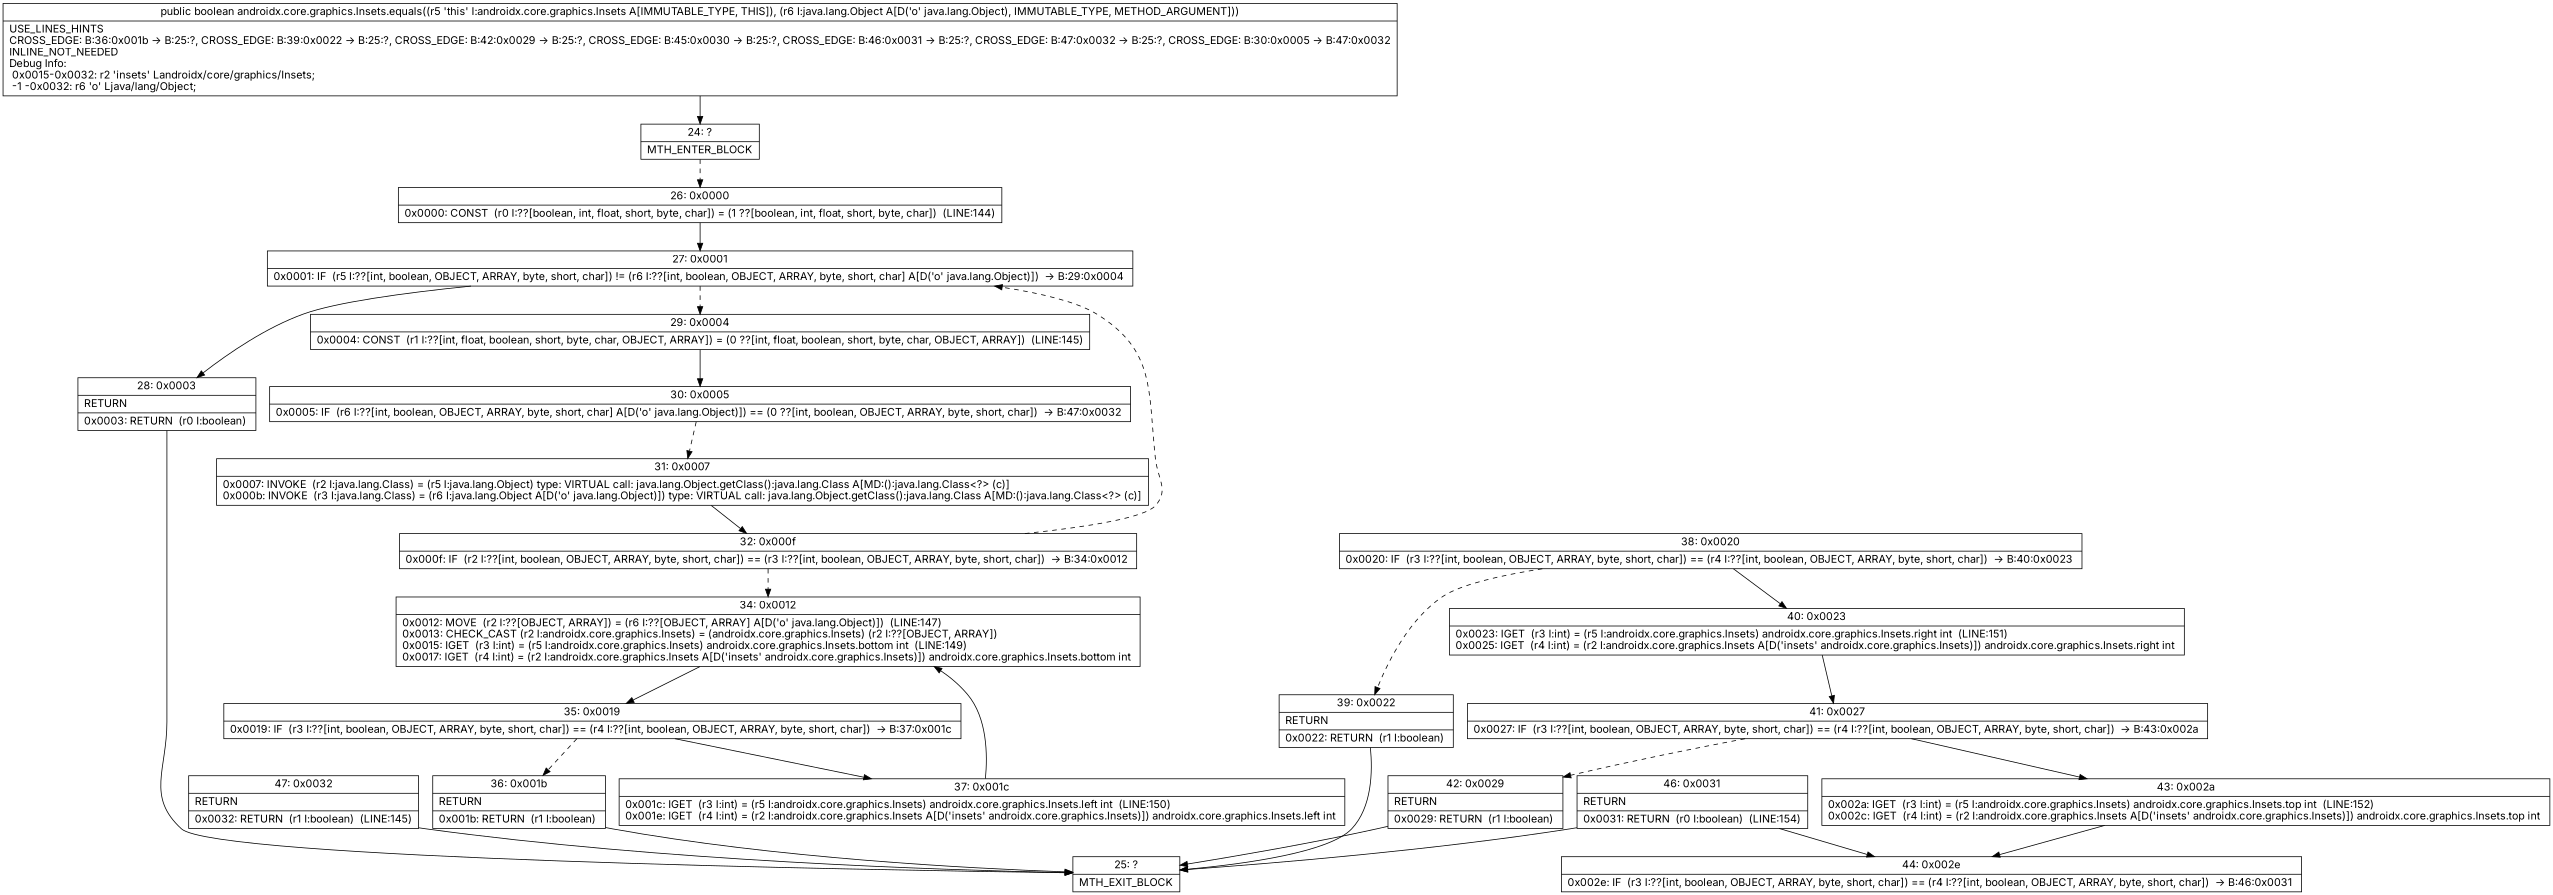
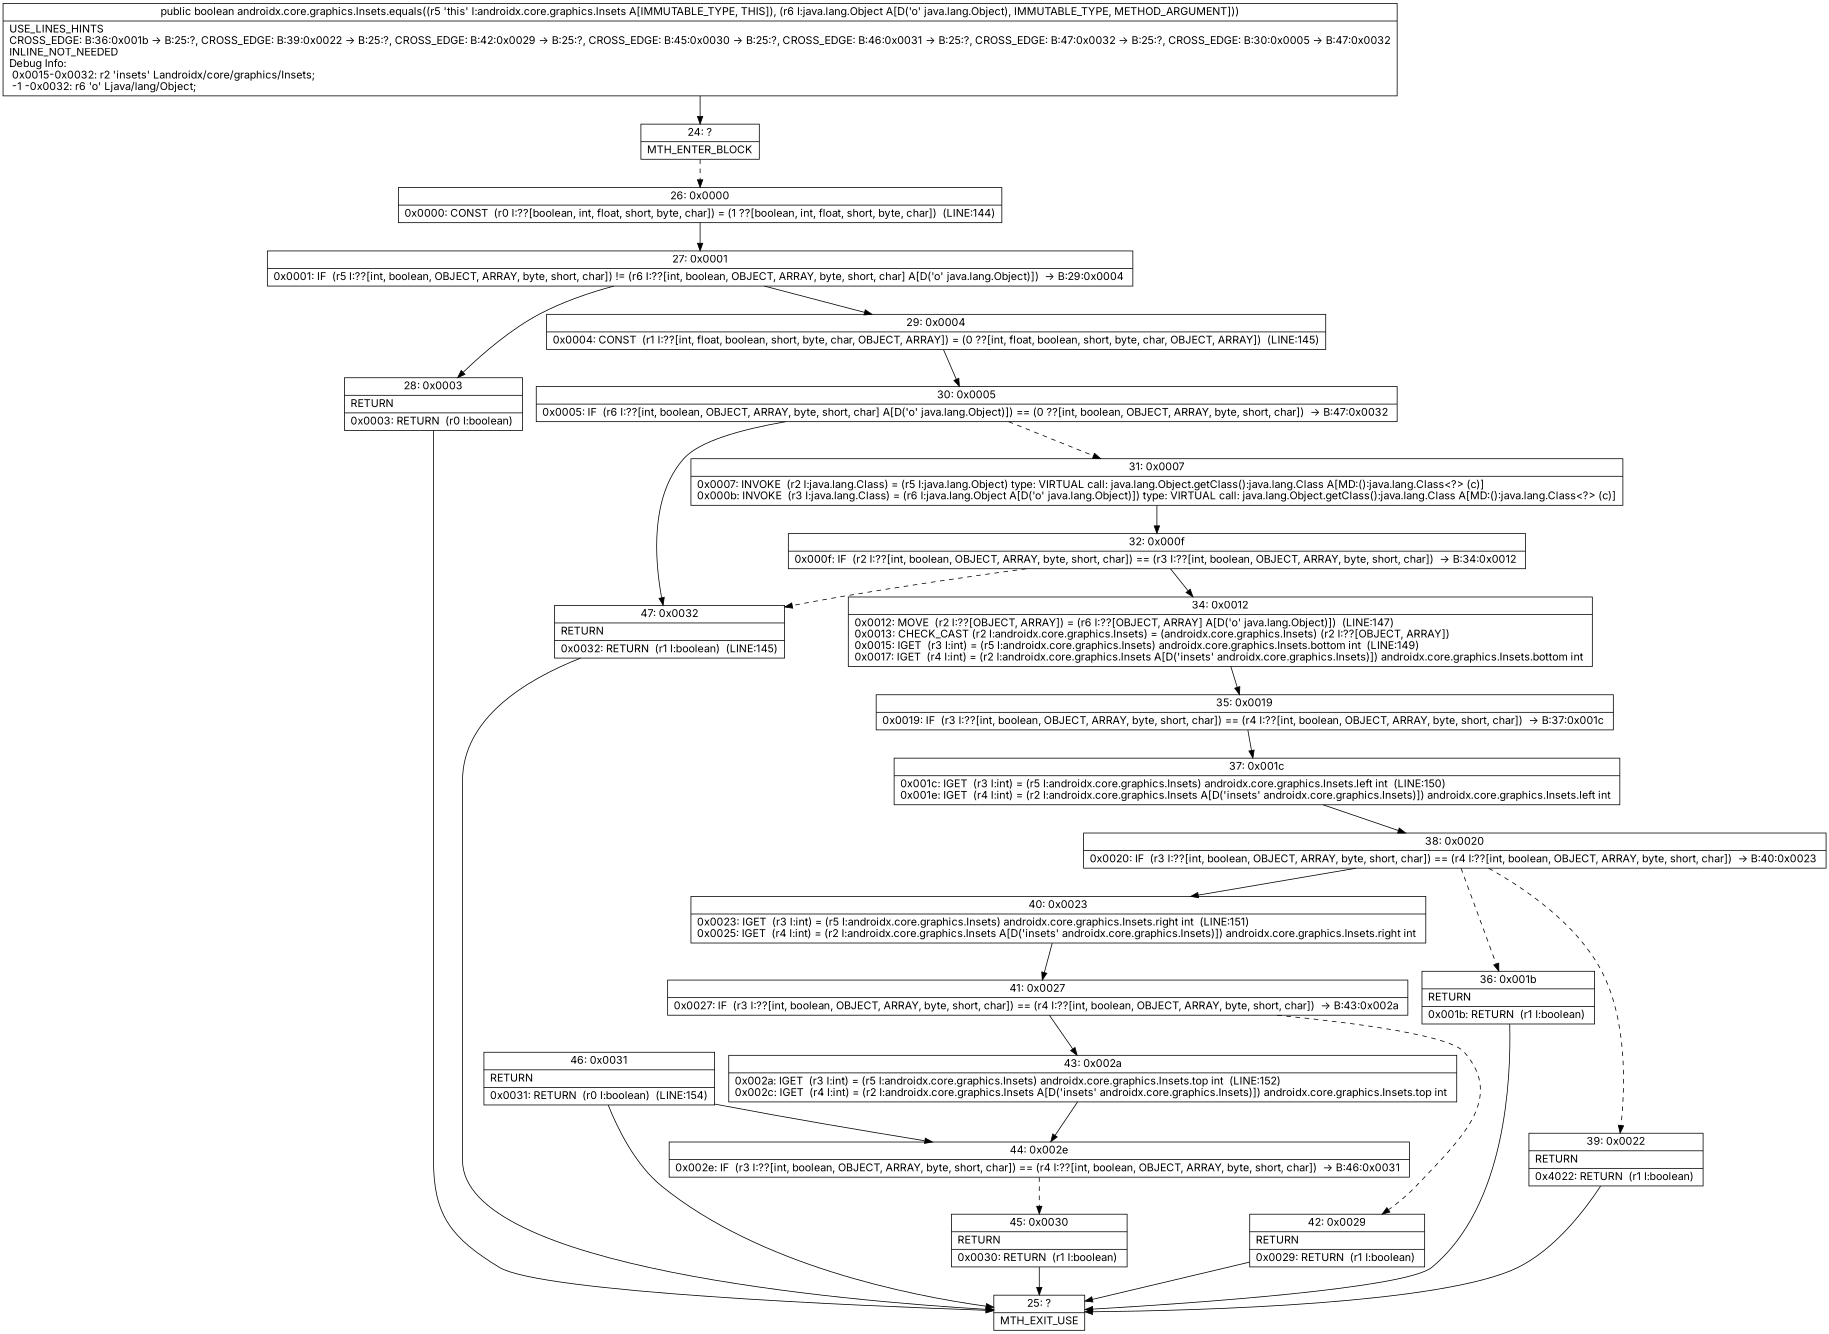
(700, 296) -> (814, 299)
(1152, 419) -> (909, 586)
none -> (673, 473)
(768, 579) -> (1179, 580)
(980, 717) -> (1361, 818)
(1366, 738) -> (1616, 1177)
(563, 754) -> (1479, 916)
(1126, 883) -> (1039, 1321)
none -> (1039, 1241)
